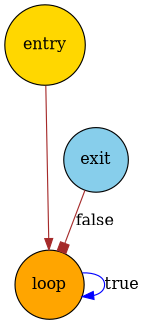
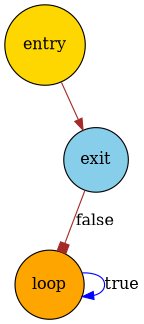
(47, 162) -> (70, 101)
